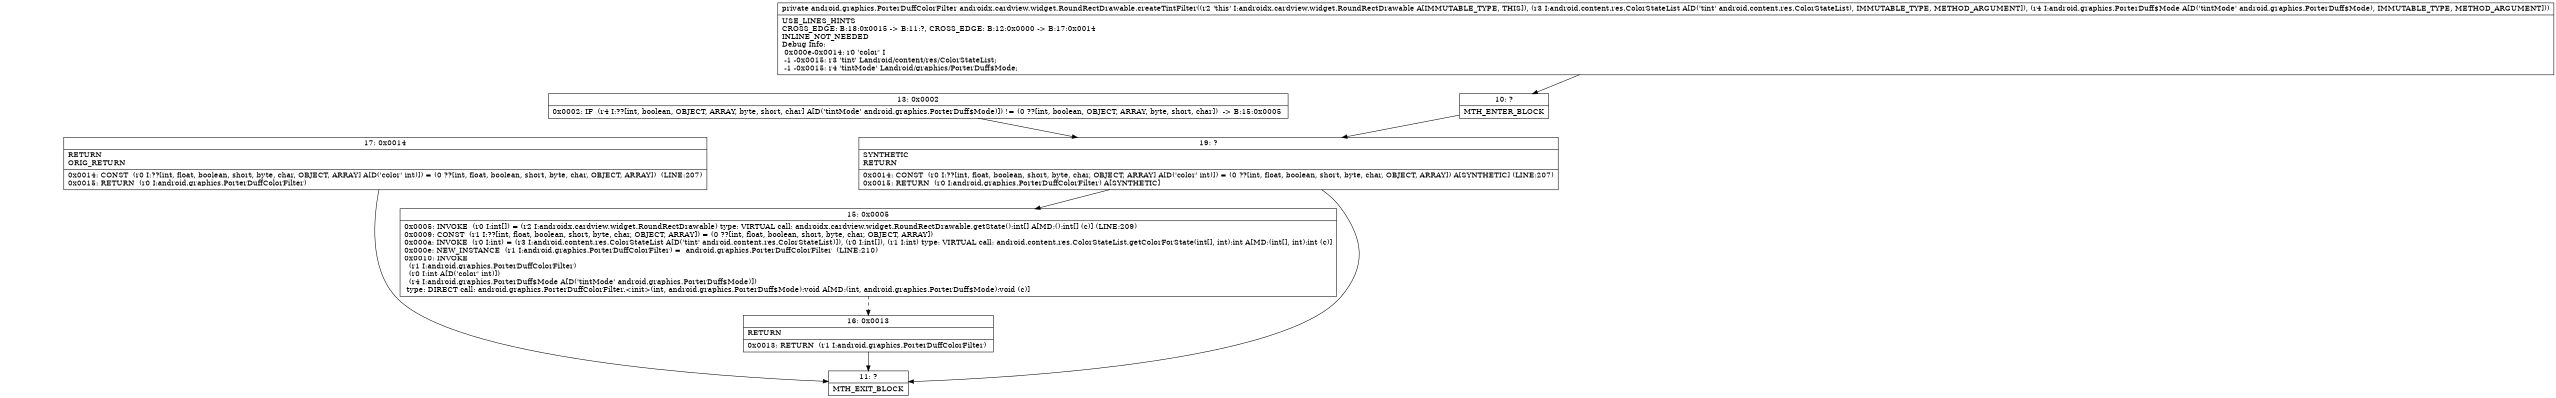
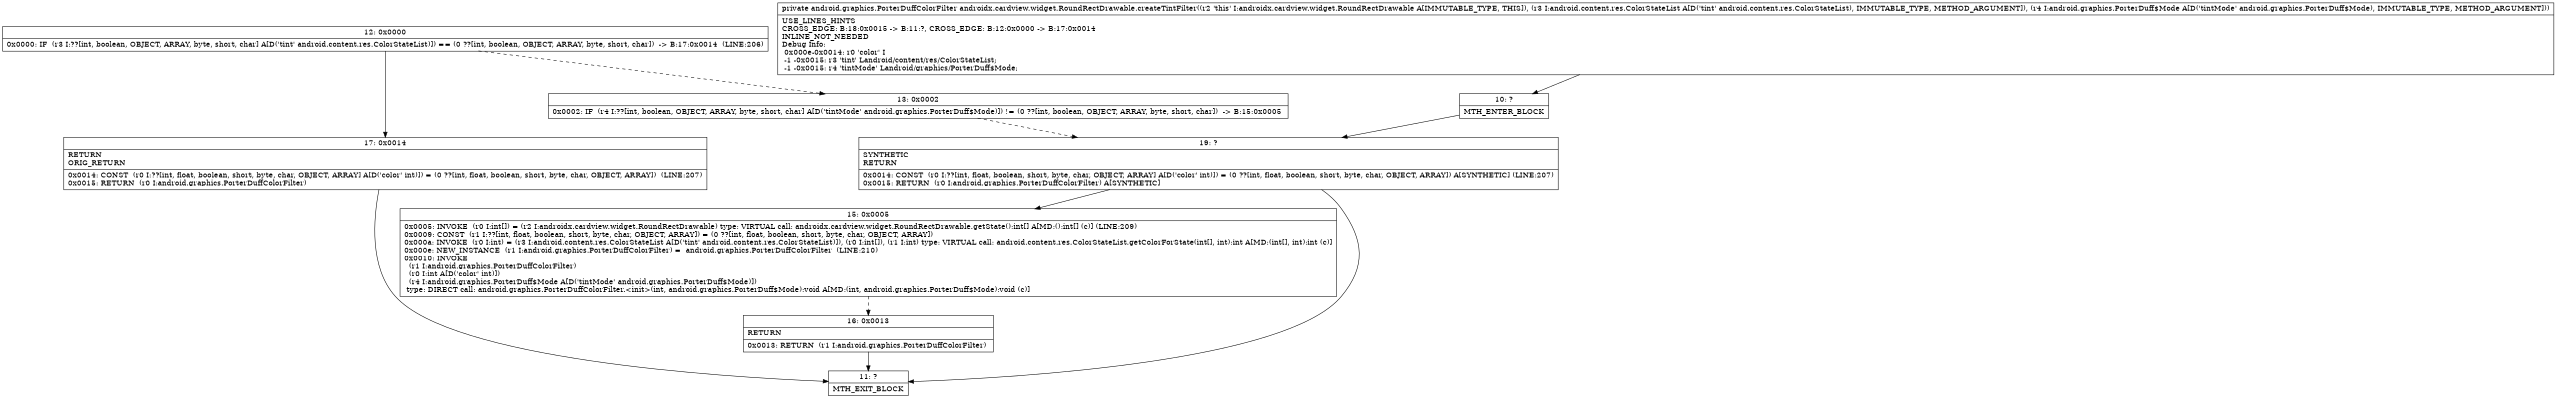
none -> (385, 39)
(1025, 127) -> (1025, 127)
